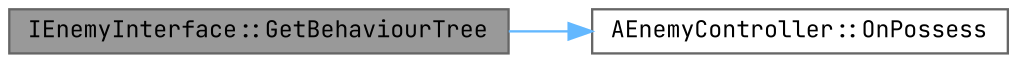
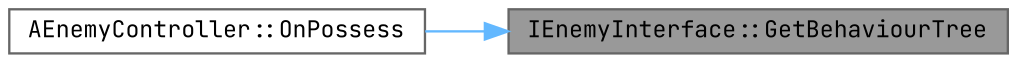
(538, 31) -> (455, 31)
